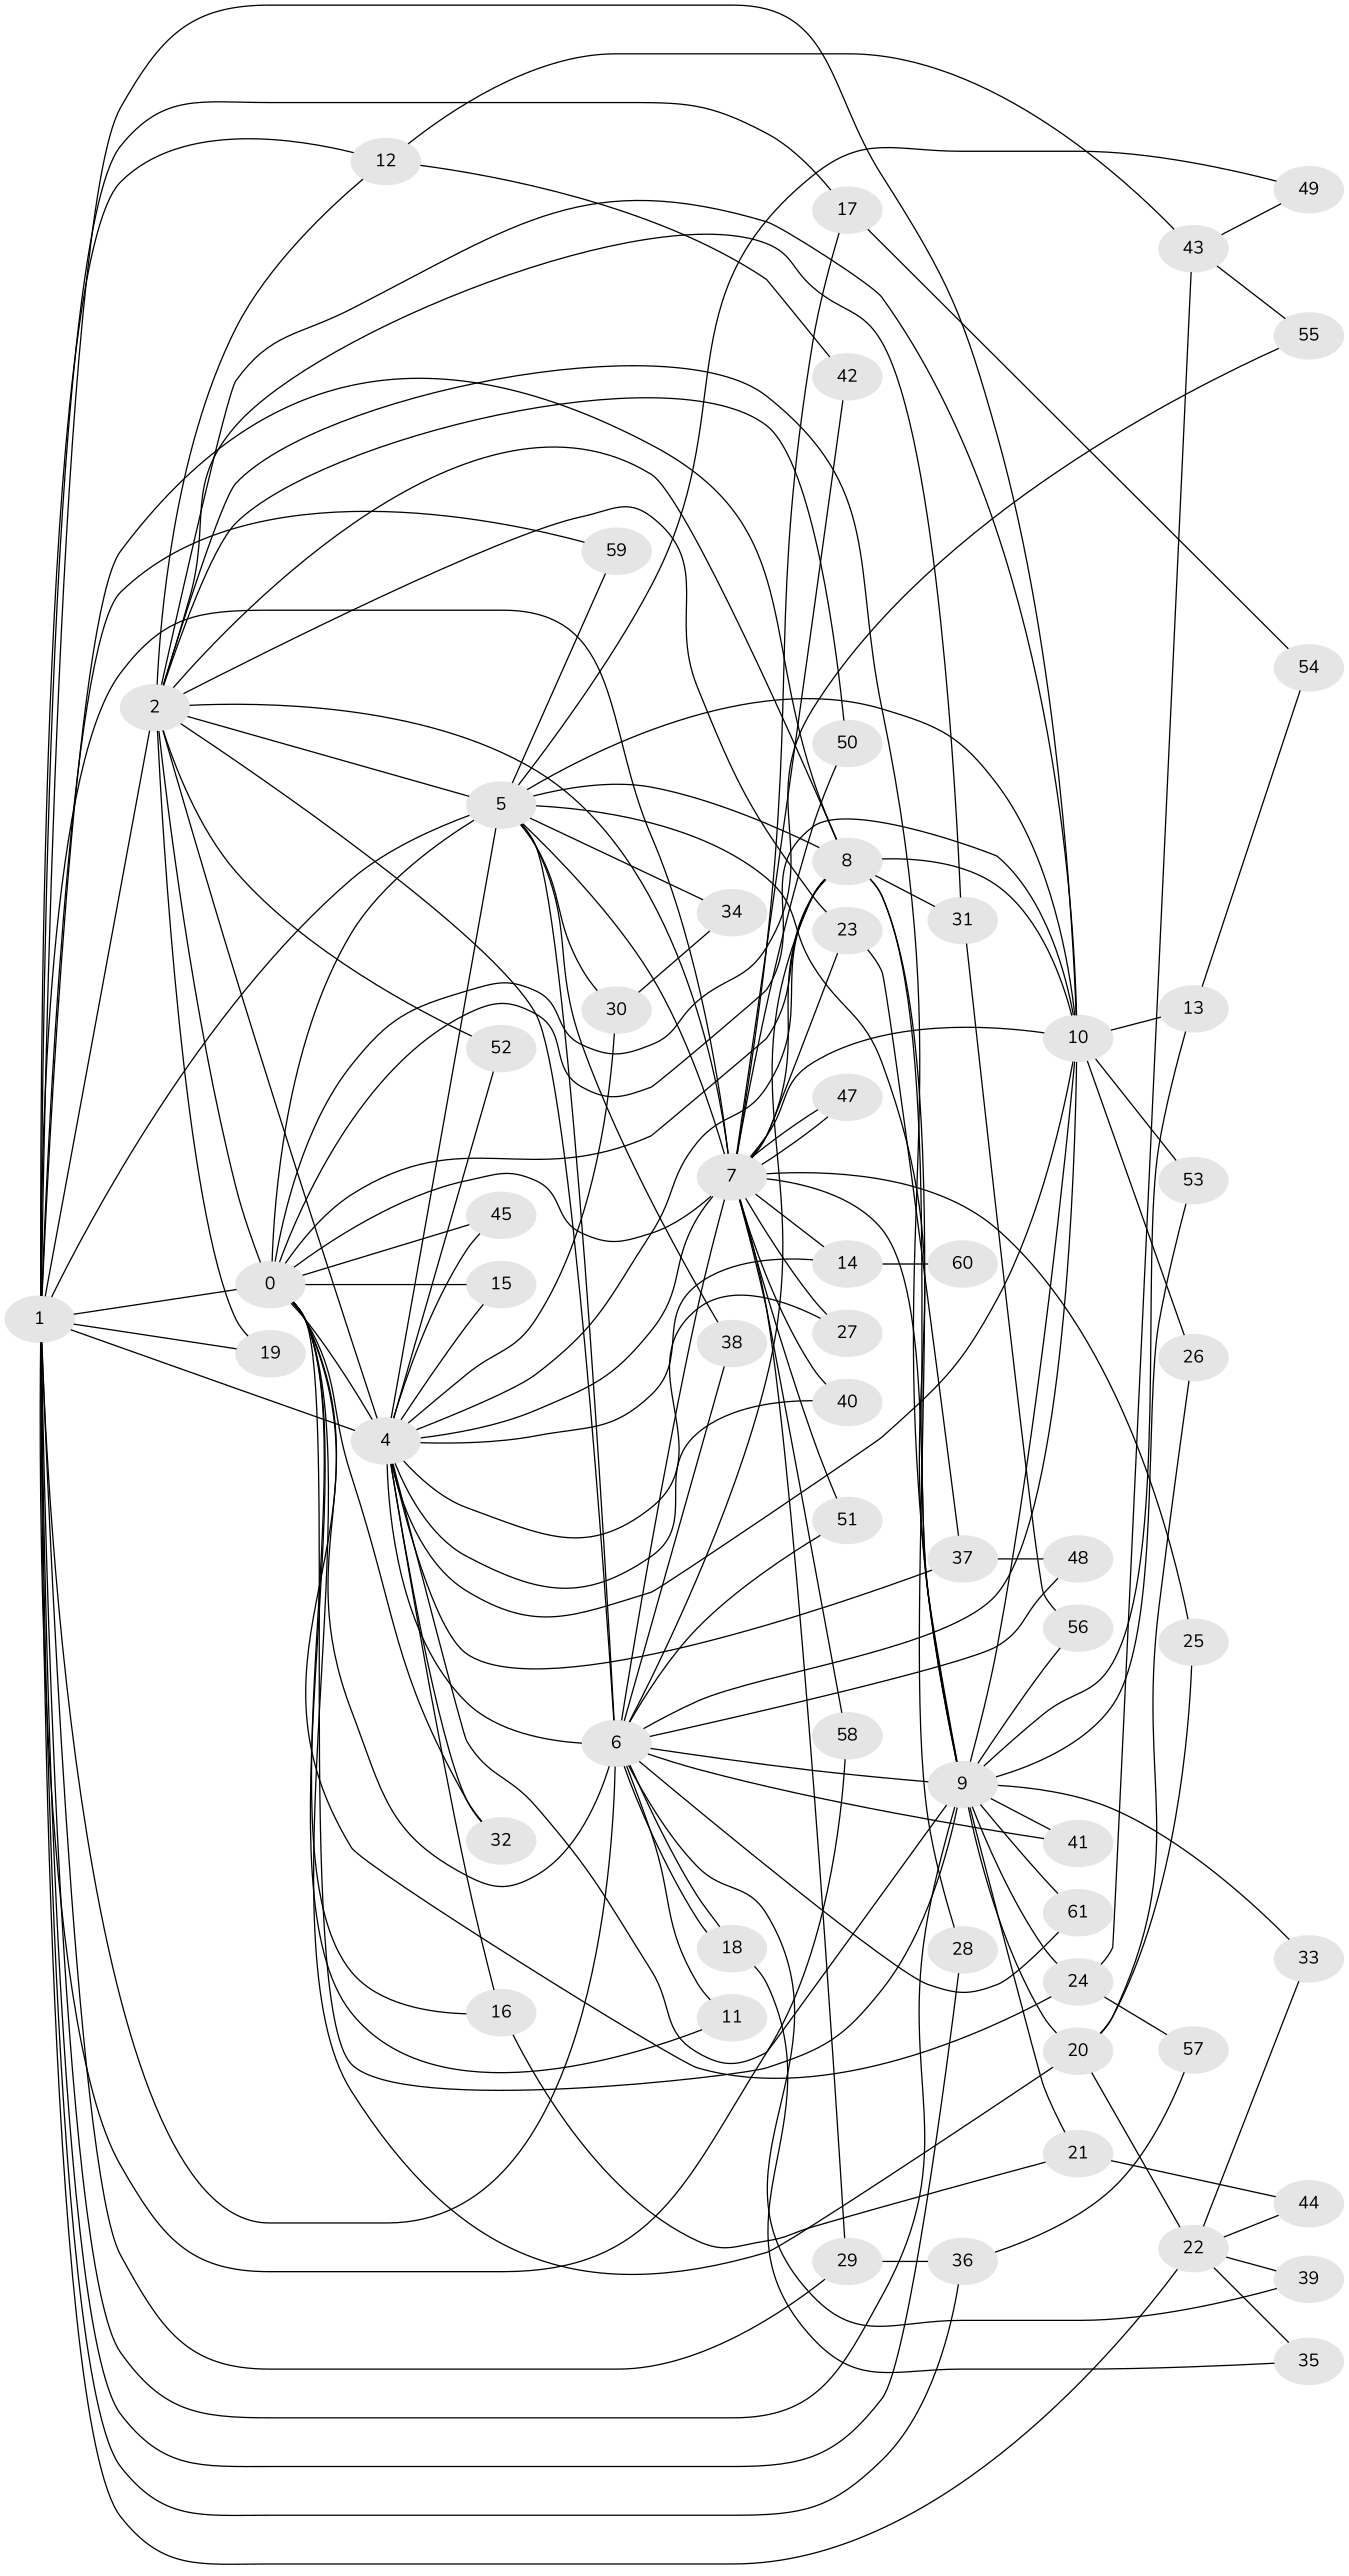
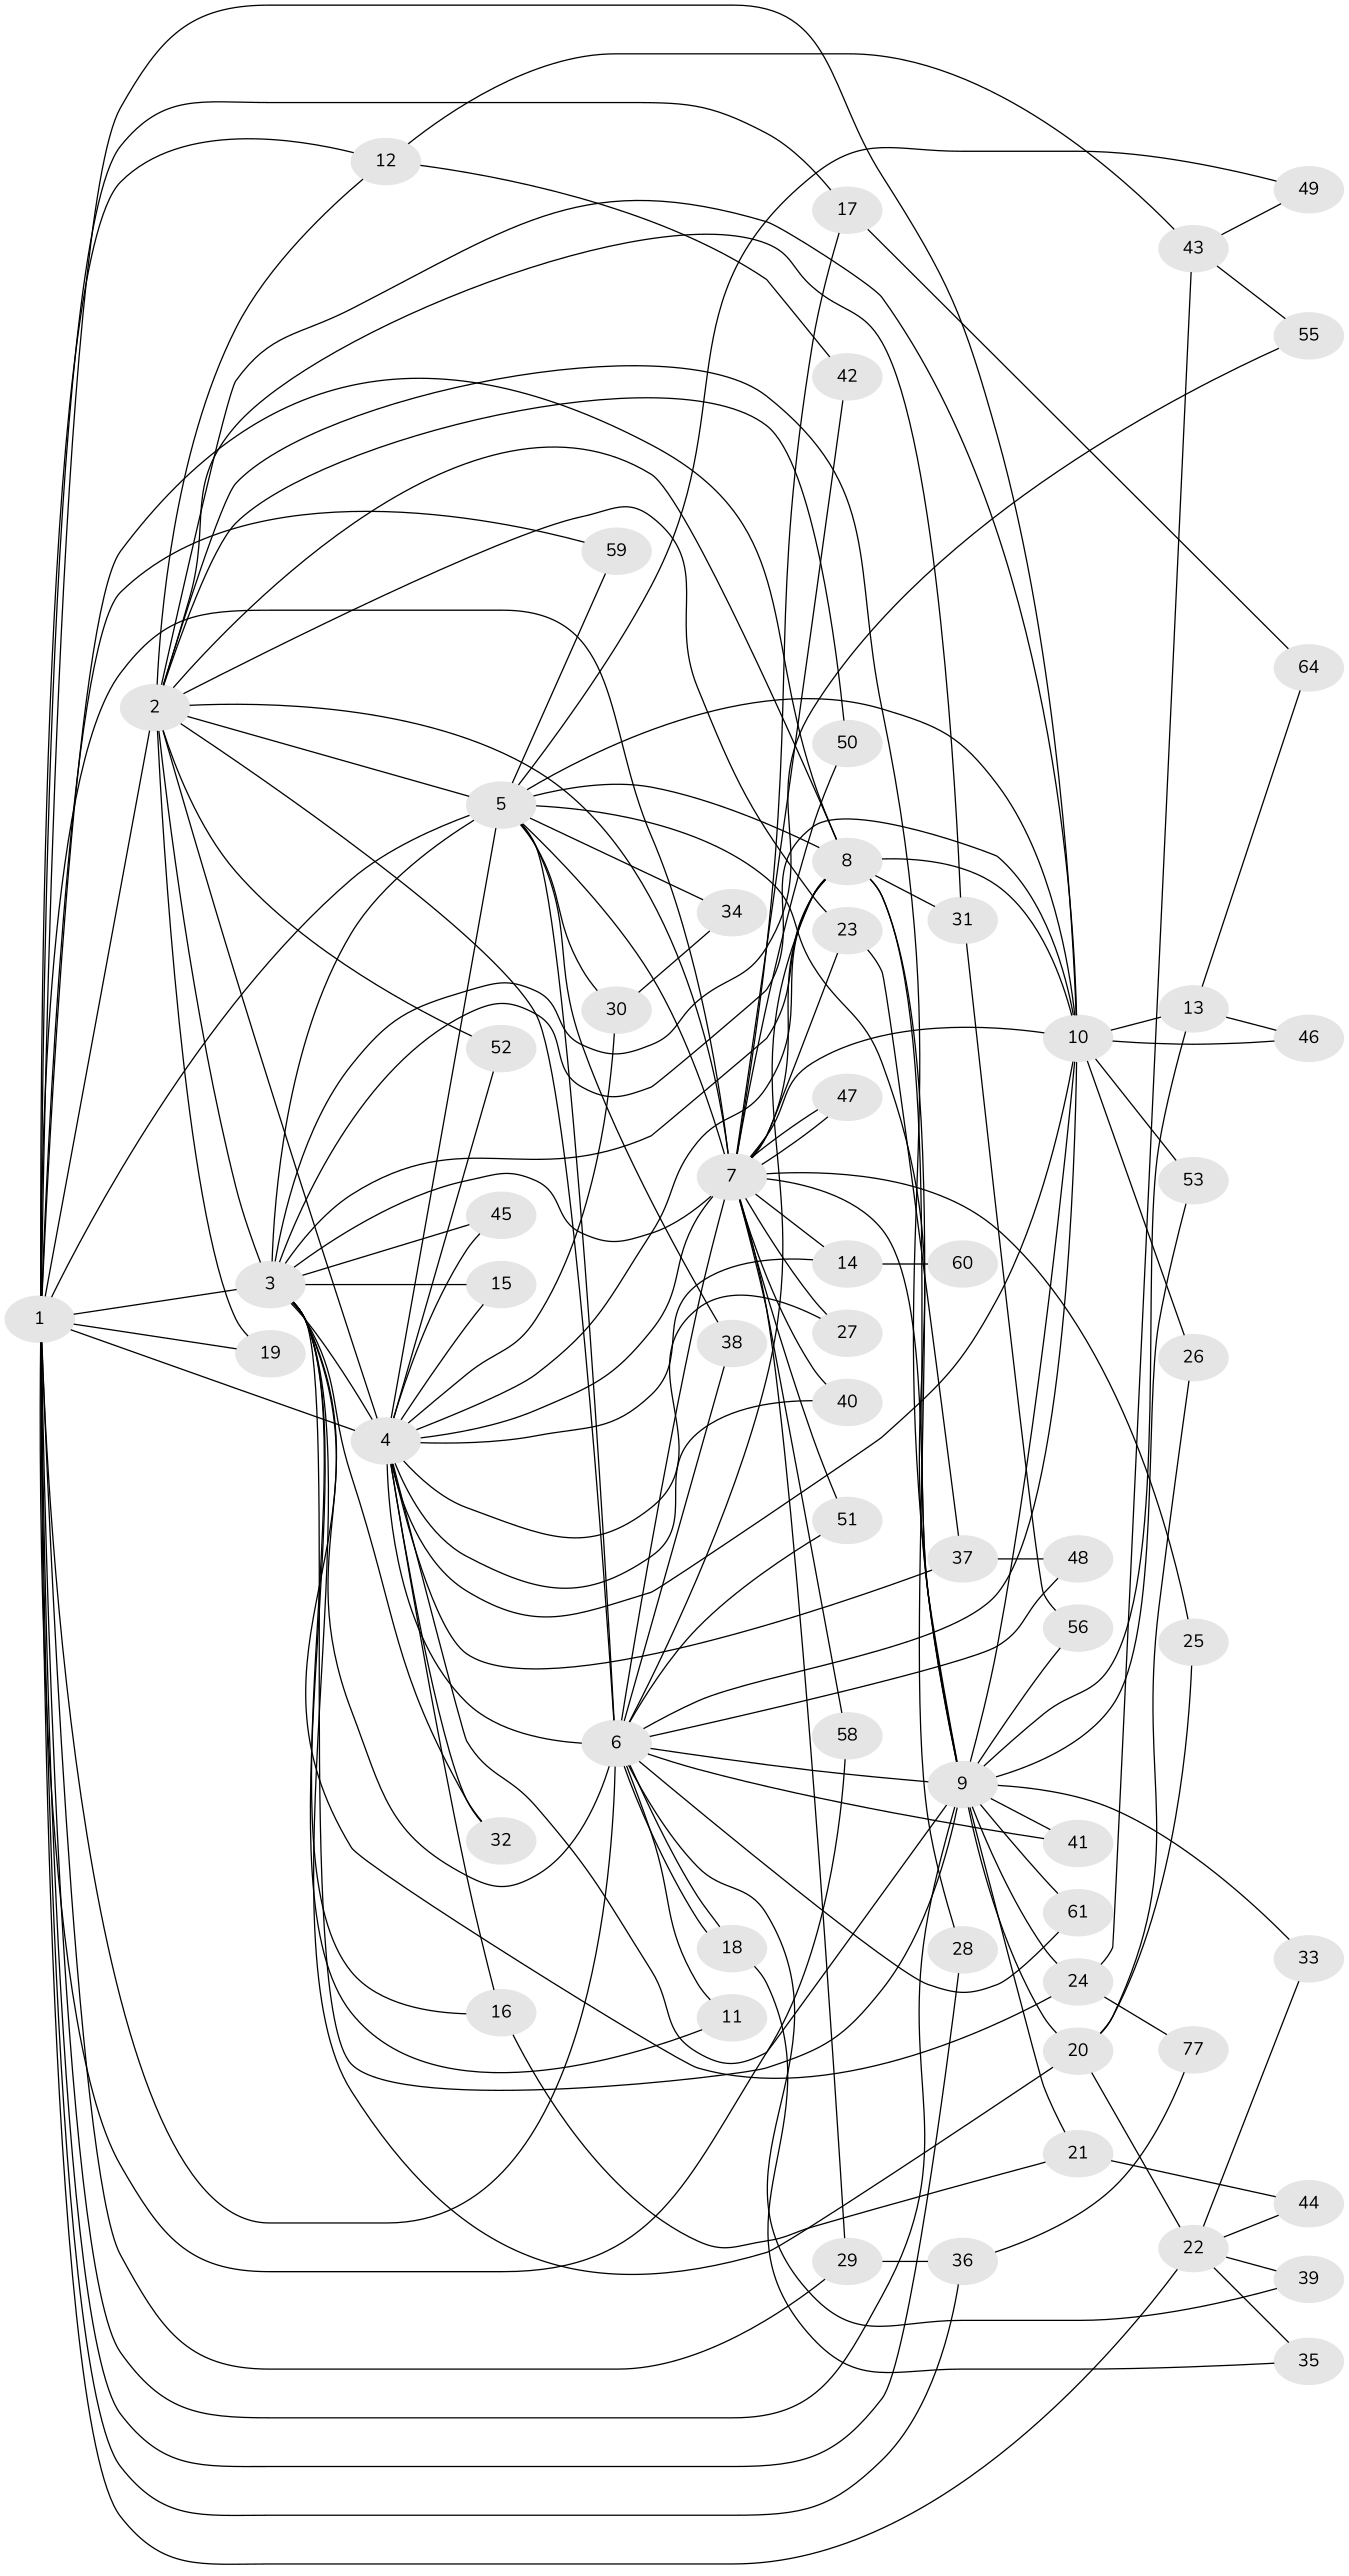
(1309, 668) -> (1309, 668)
none -> (1309, 1038)
(270, 1285) -> (270, 1285)
(1193, 2050) -> (1193, 2050)
